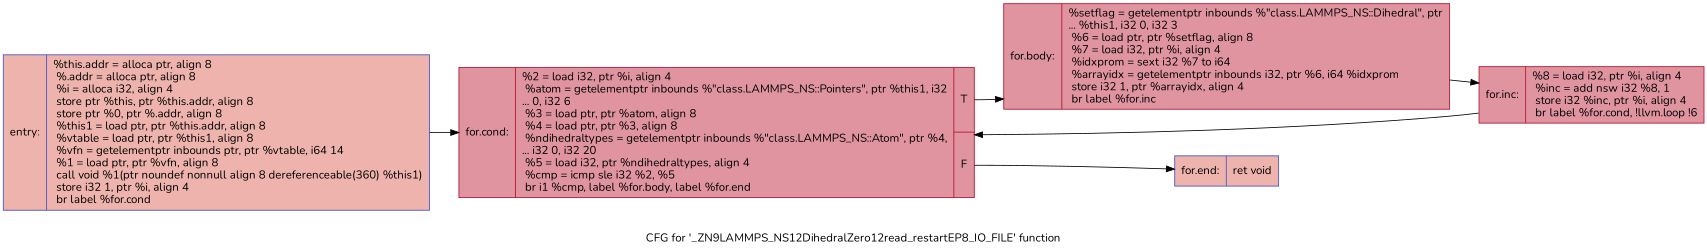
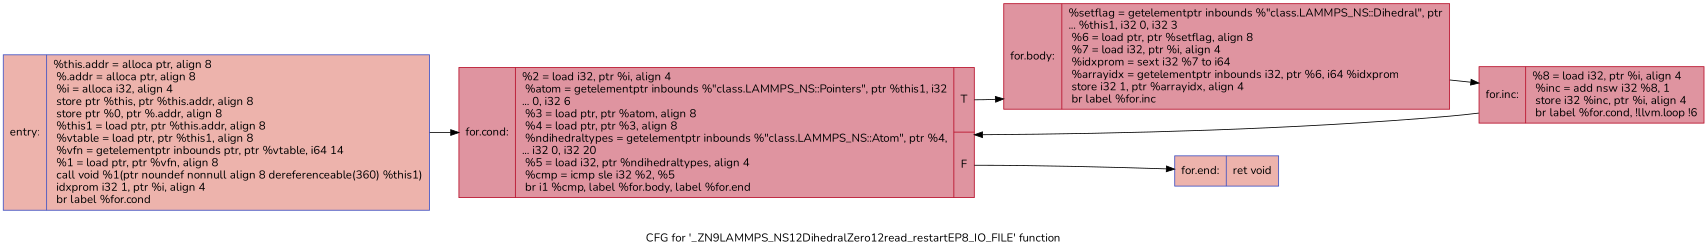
(121, 187) -> (130, 187)
